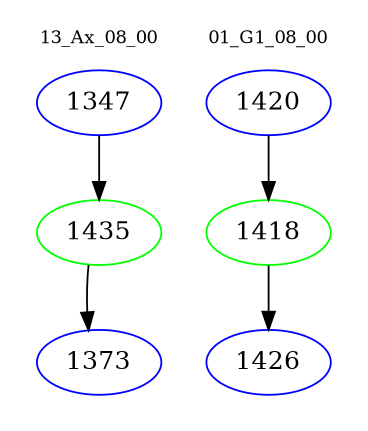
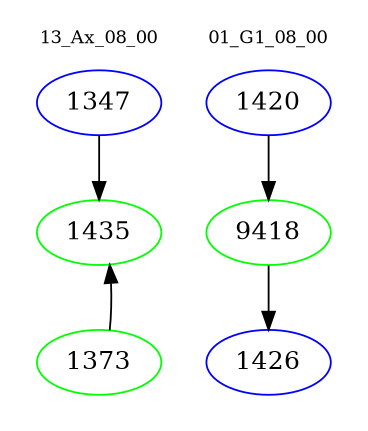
(269, 233) -> (269, 233)
(87, 288) -> (111, 307)
(99, 362) -> (99, 362)
